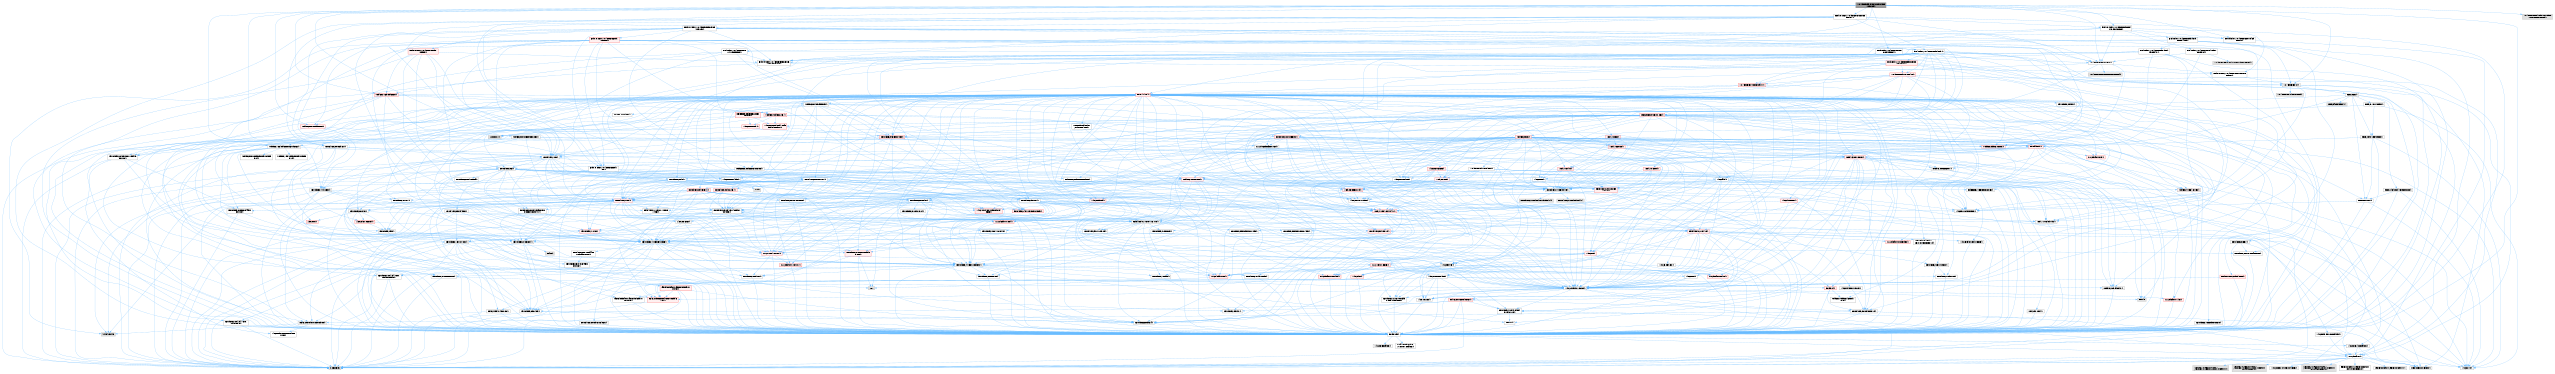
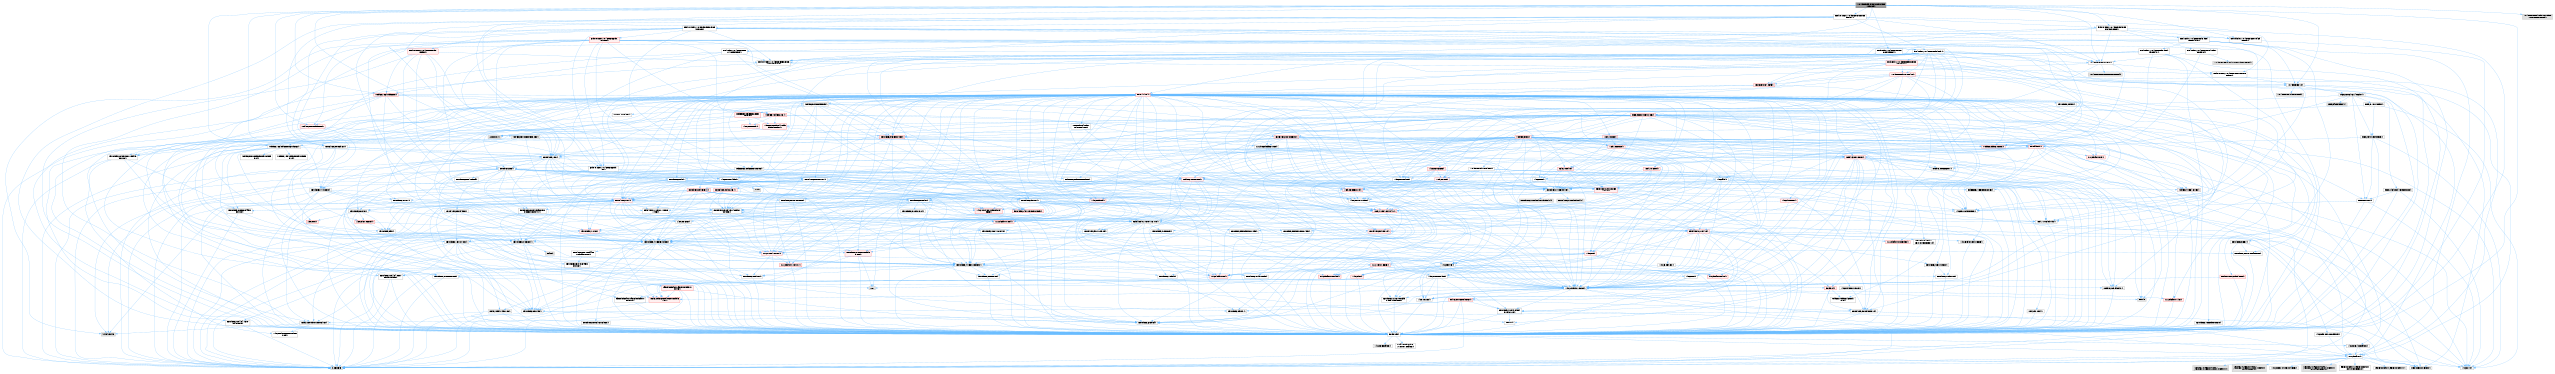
(1752, 85) -> (1764, 85)
(2352, 95) -> (2352, 95)
(1566, 169) -> (1566, 169)
